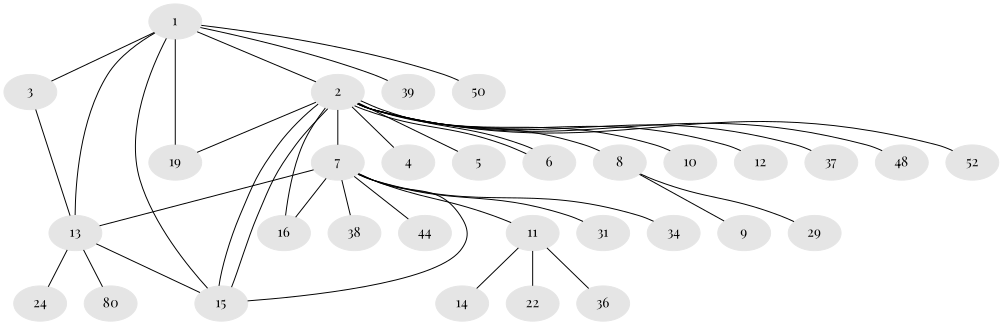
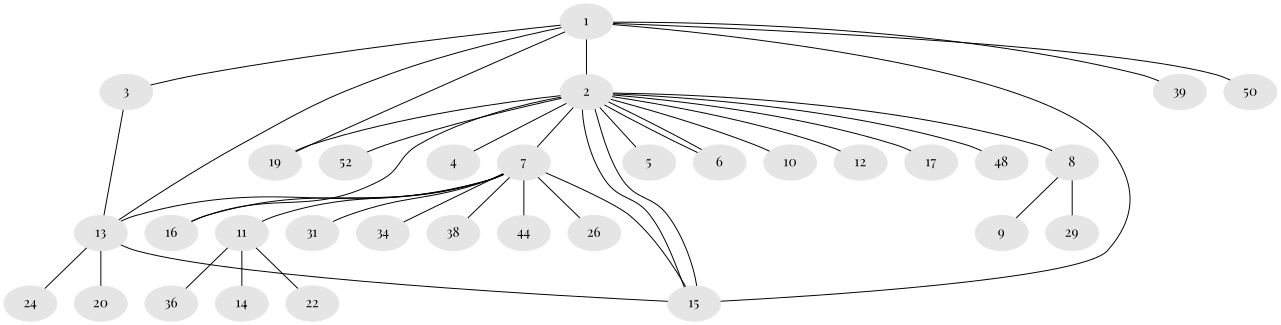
(831, 163) -> (931, 163)
none -> (594, 233)
(111, 304) -> (101, 304)
